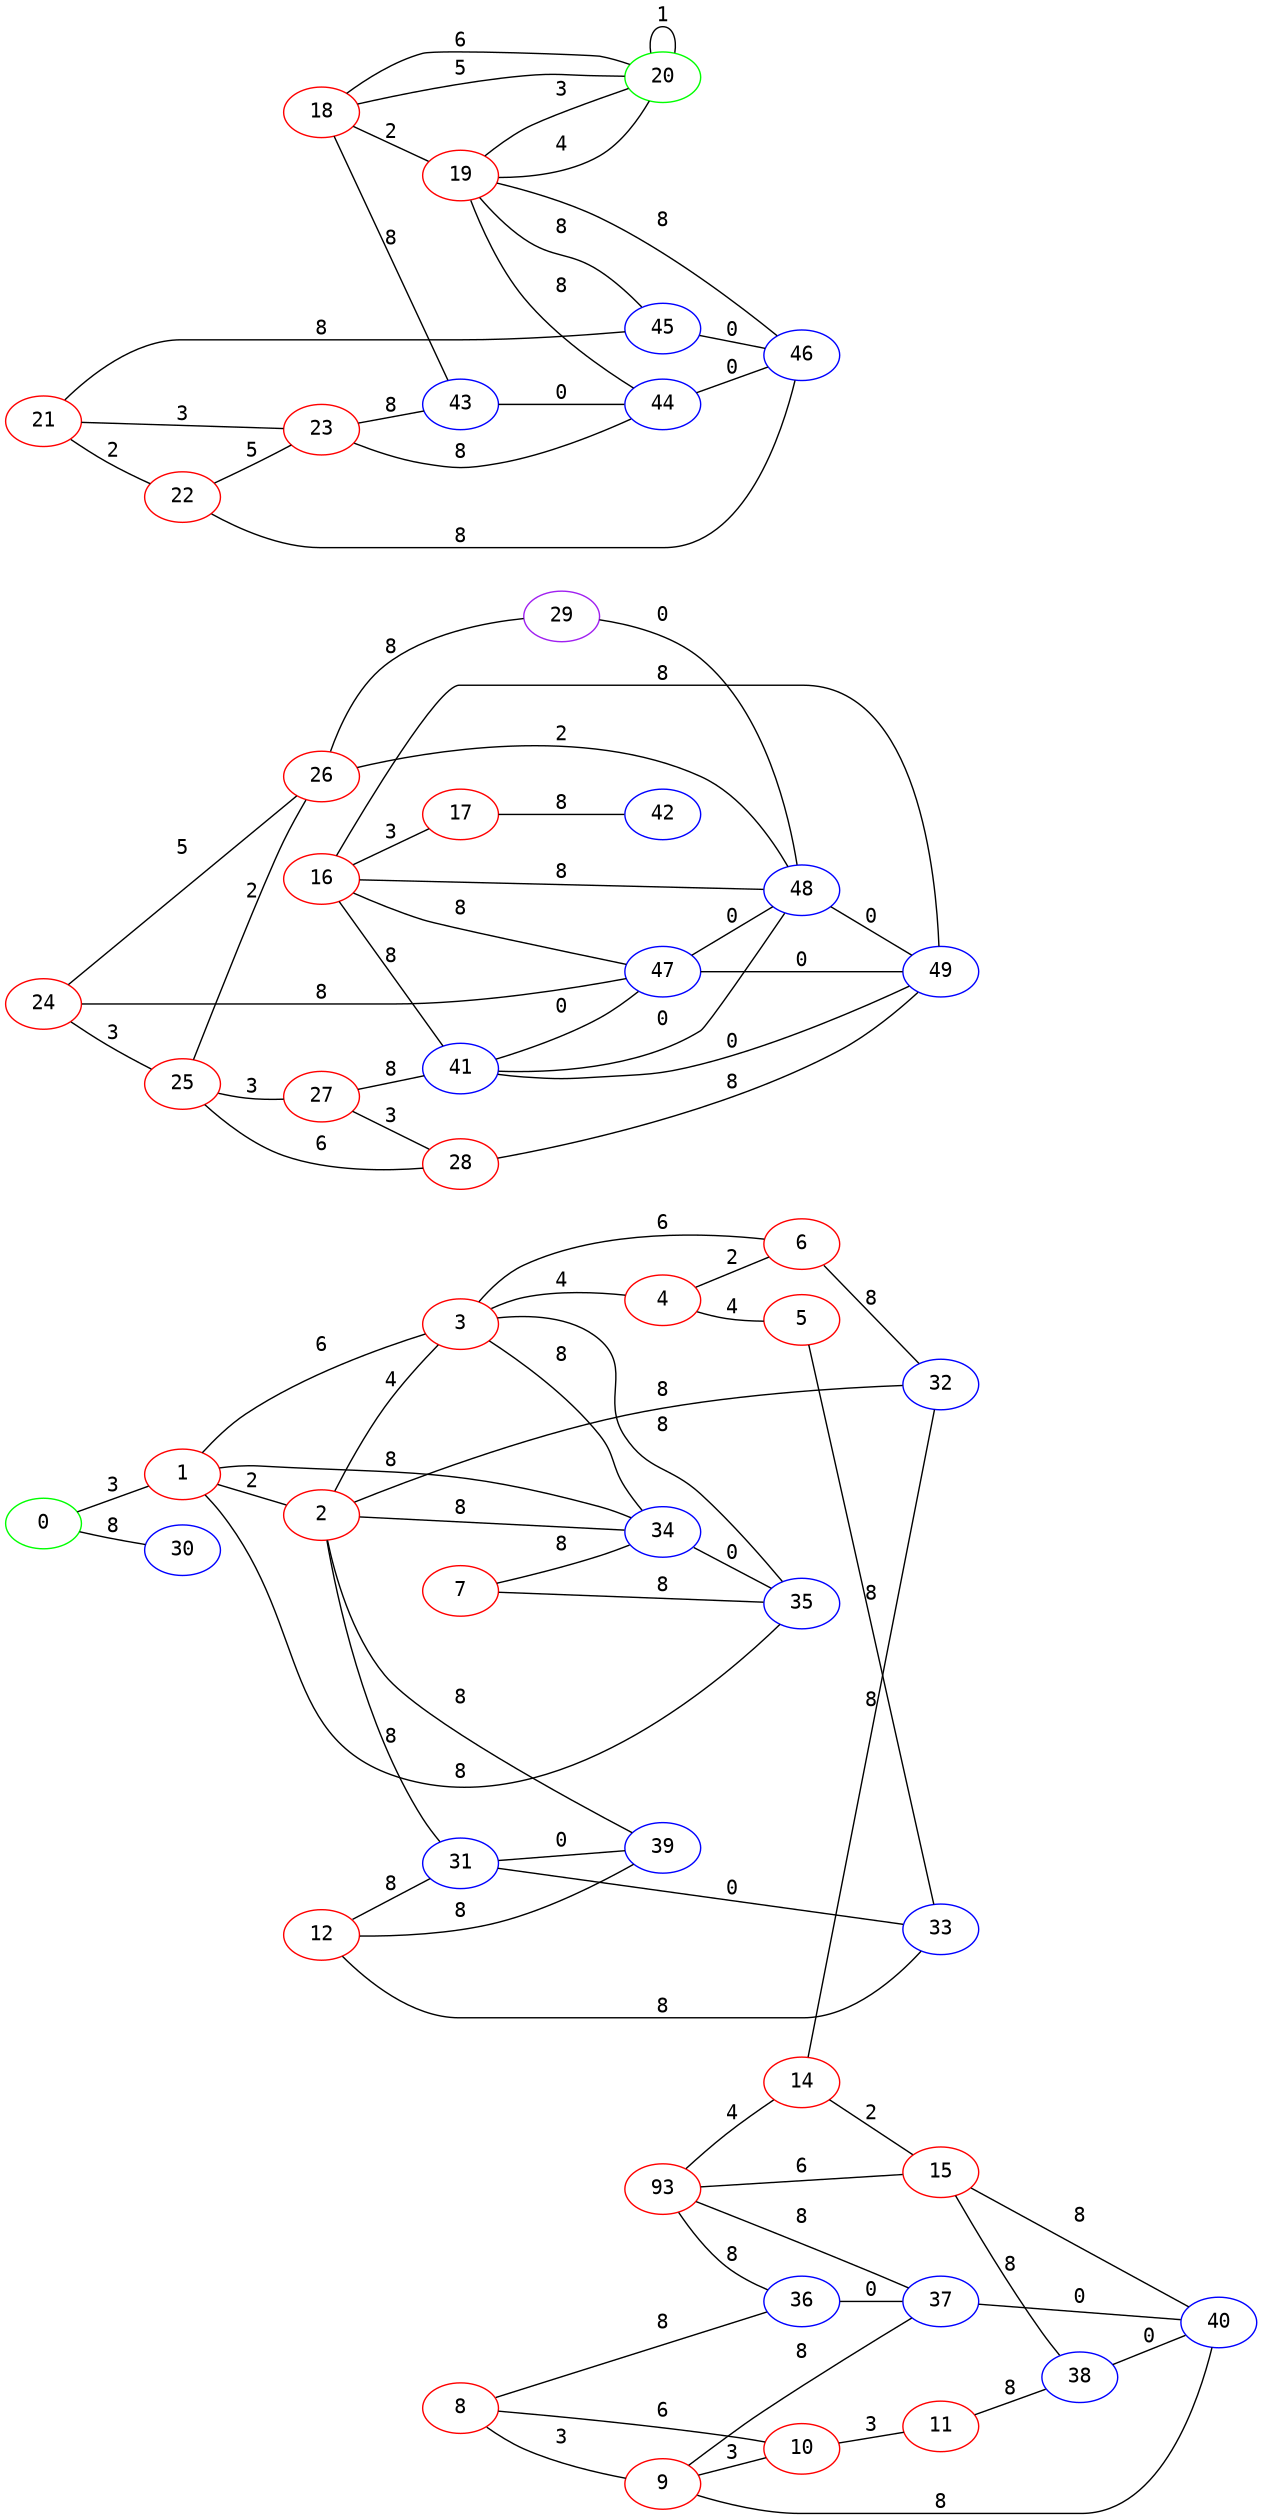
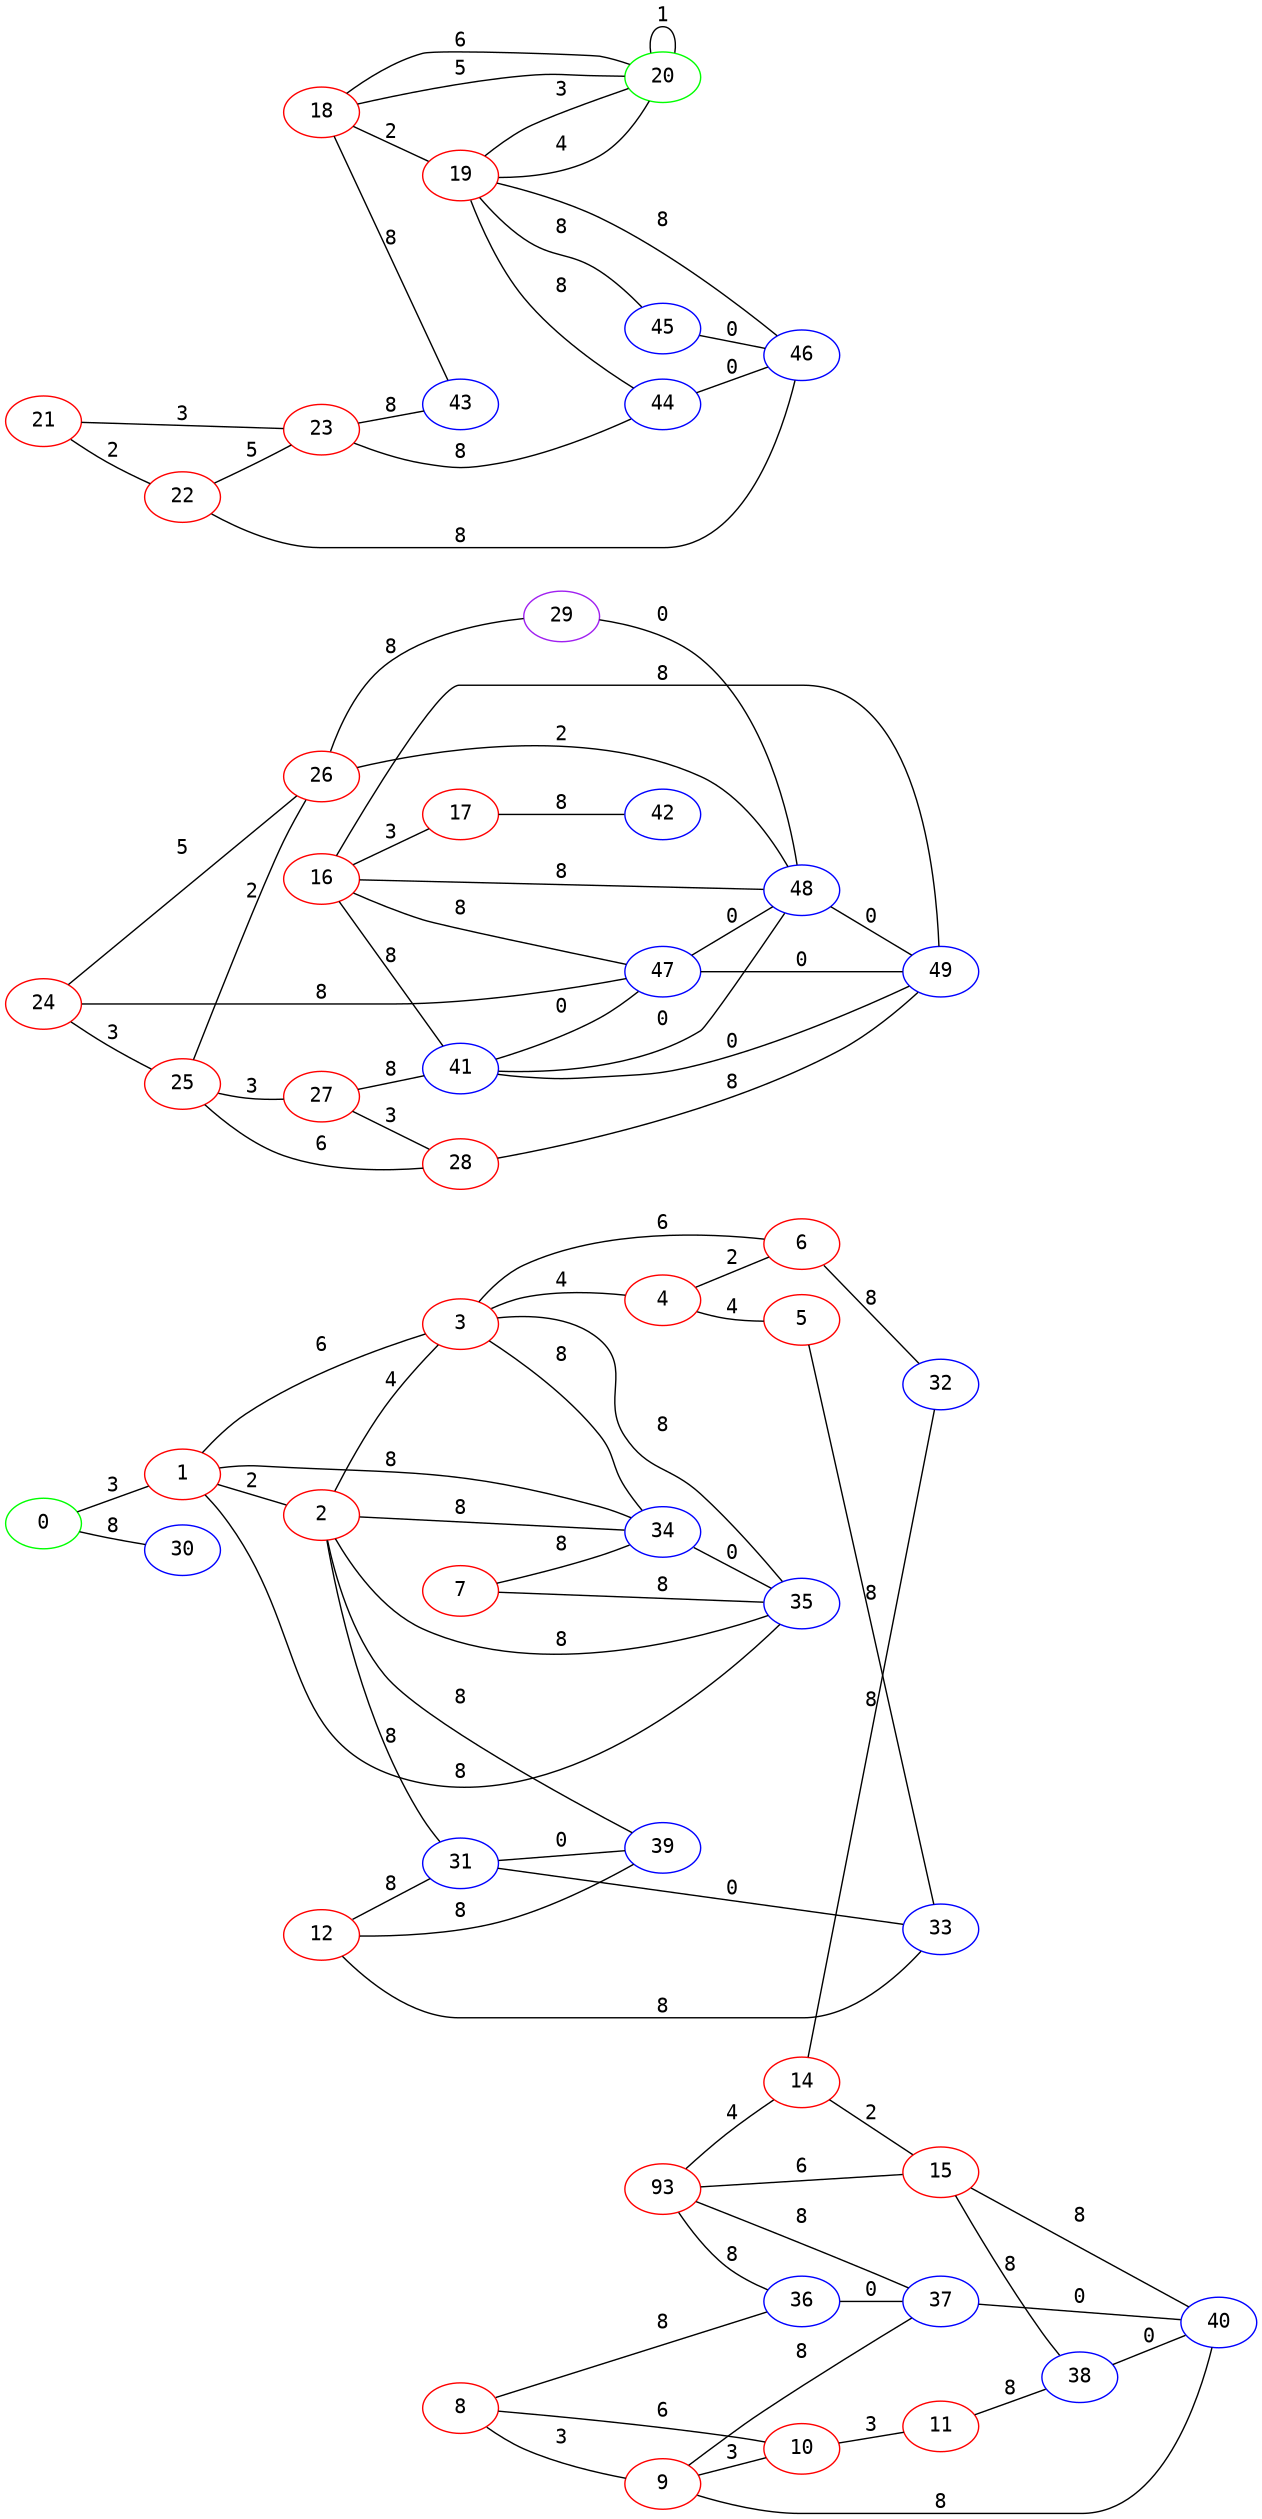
(336, 340) -> none
(561, 404) -> none
(636, 1413) -> (532, 1653)
